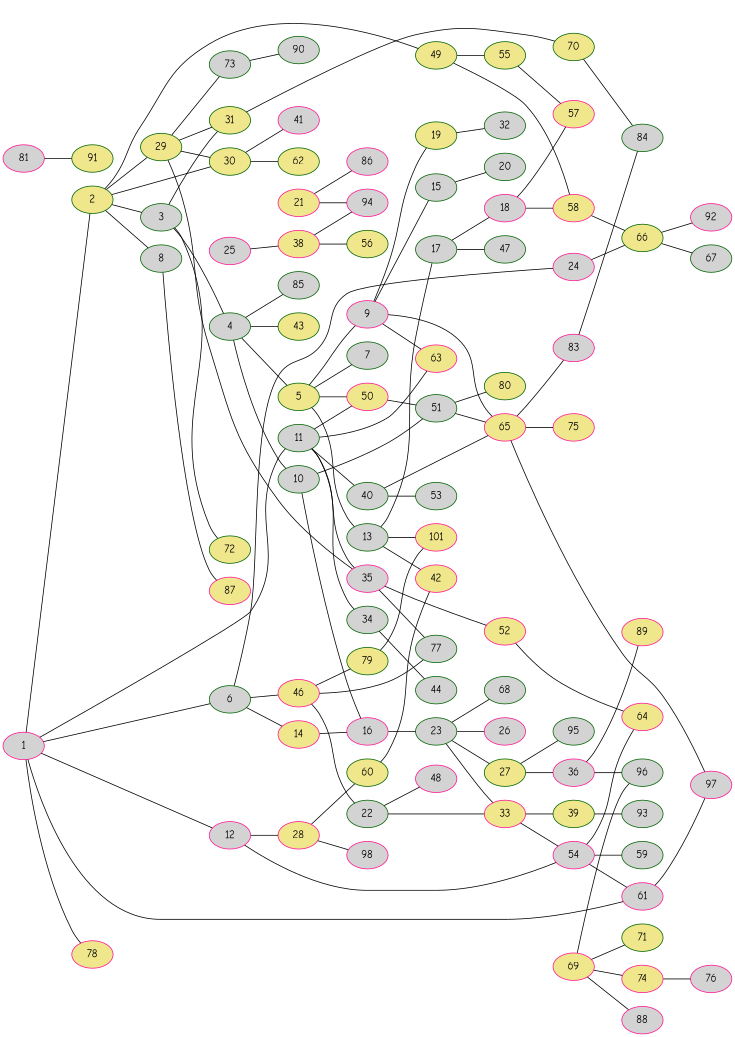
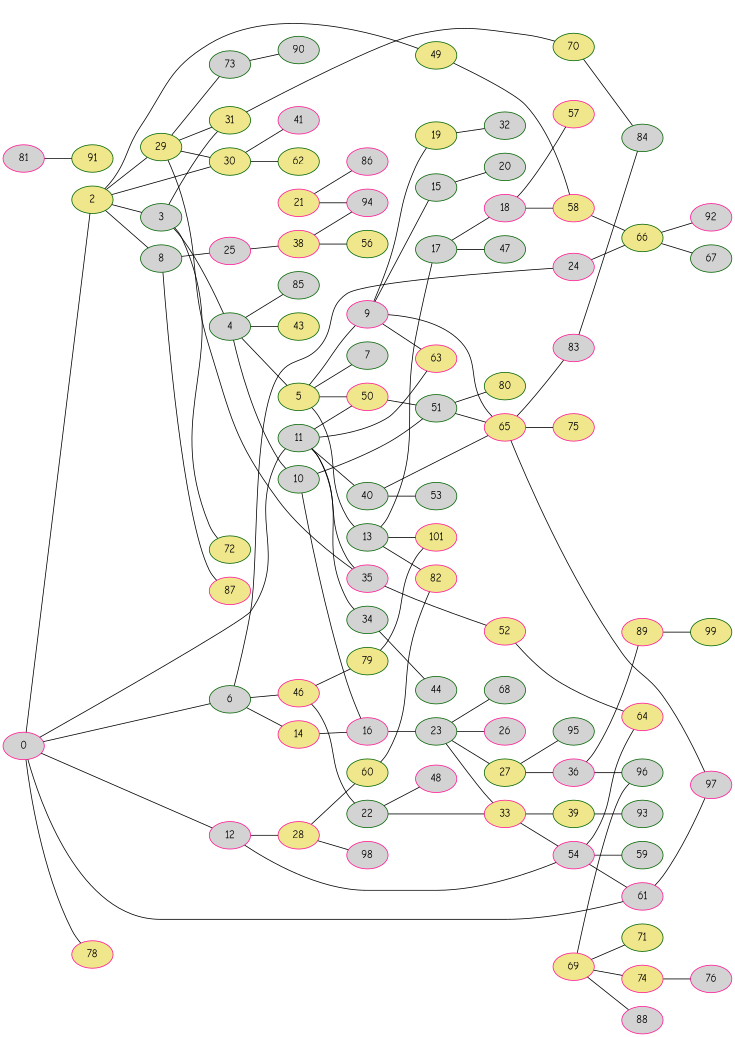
(505, 55) -> none
none -> (198, 254)
(436, 579) -> (436, 579)
none -> (711, 632)
(436, 649) -> none
(24, 746) -> (24, 746)
